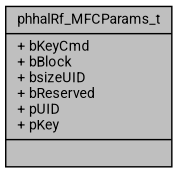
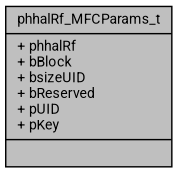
(54, 47) -> (47, 47)
